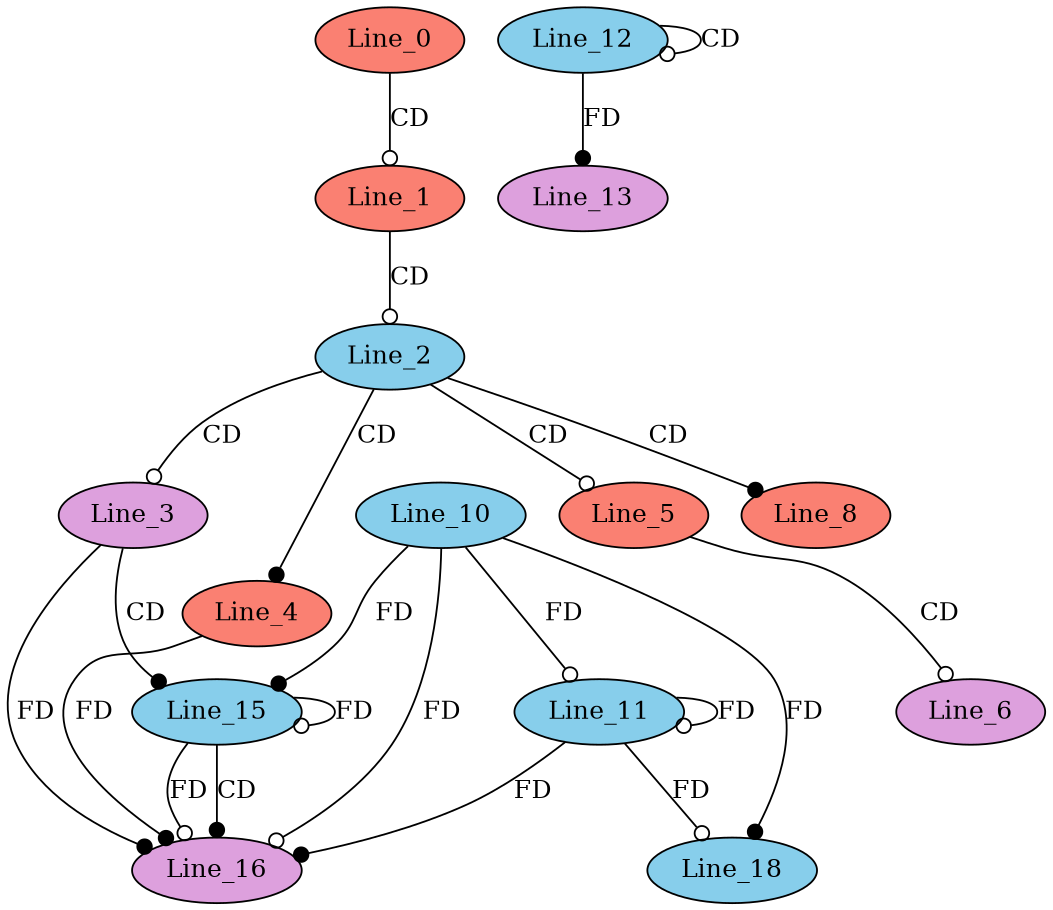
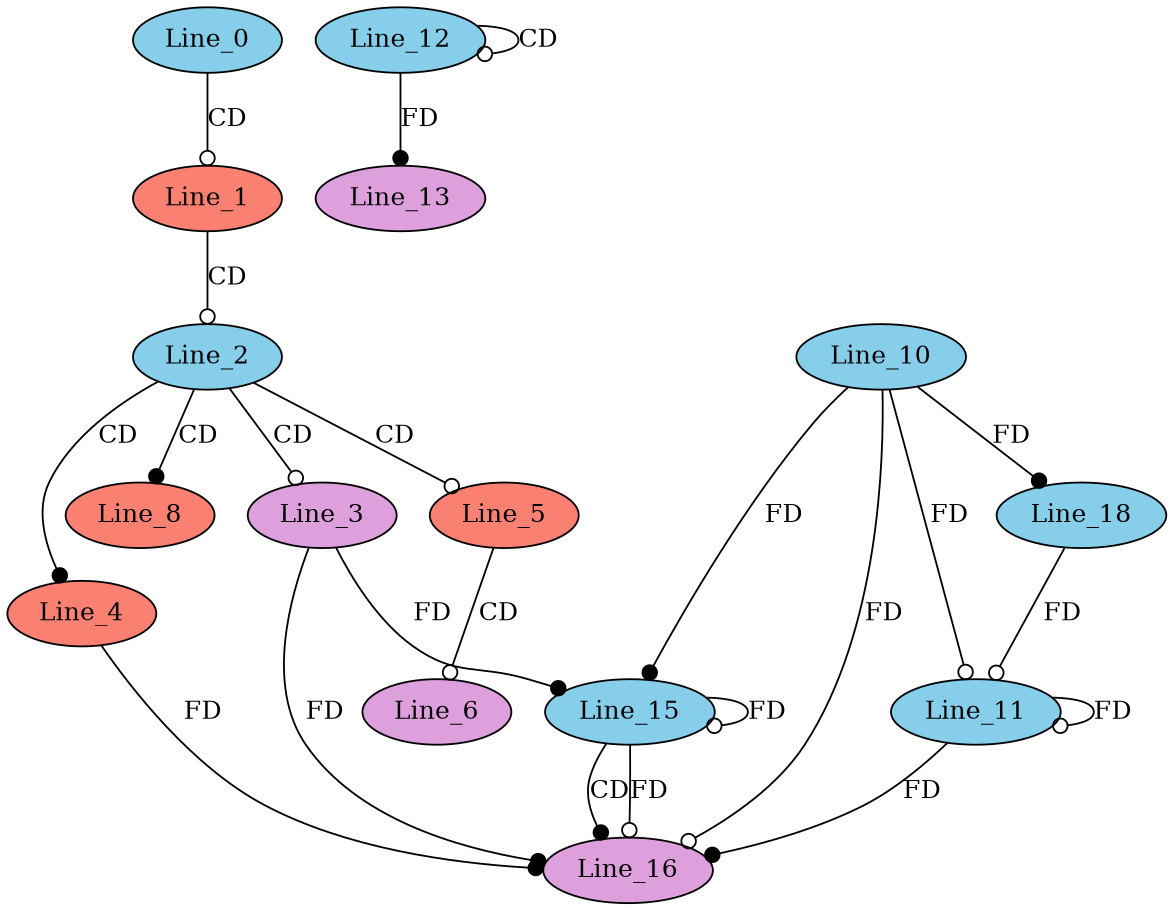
(390, 40) -> (207, 40)
(146, 614) -> (433, 614)
(661, 785) -> (1032, 607)
